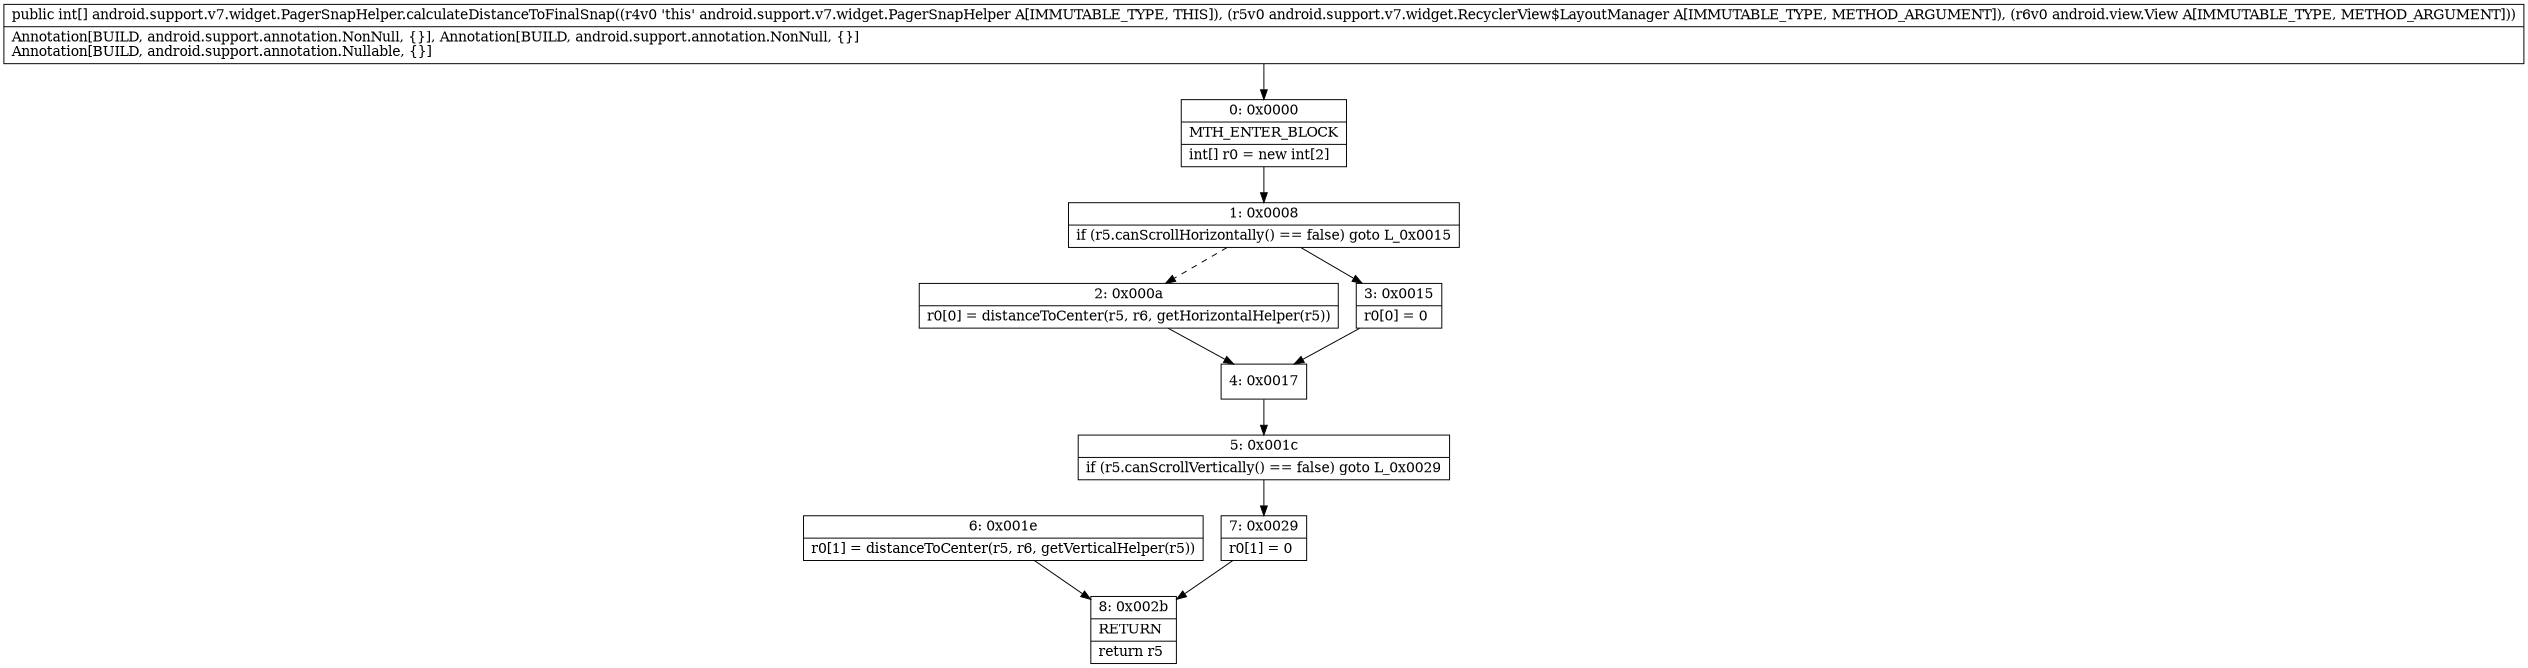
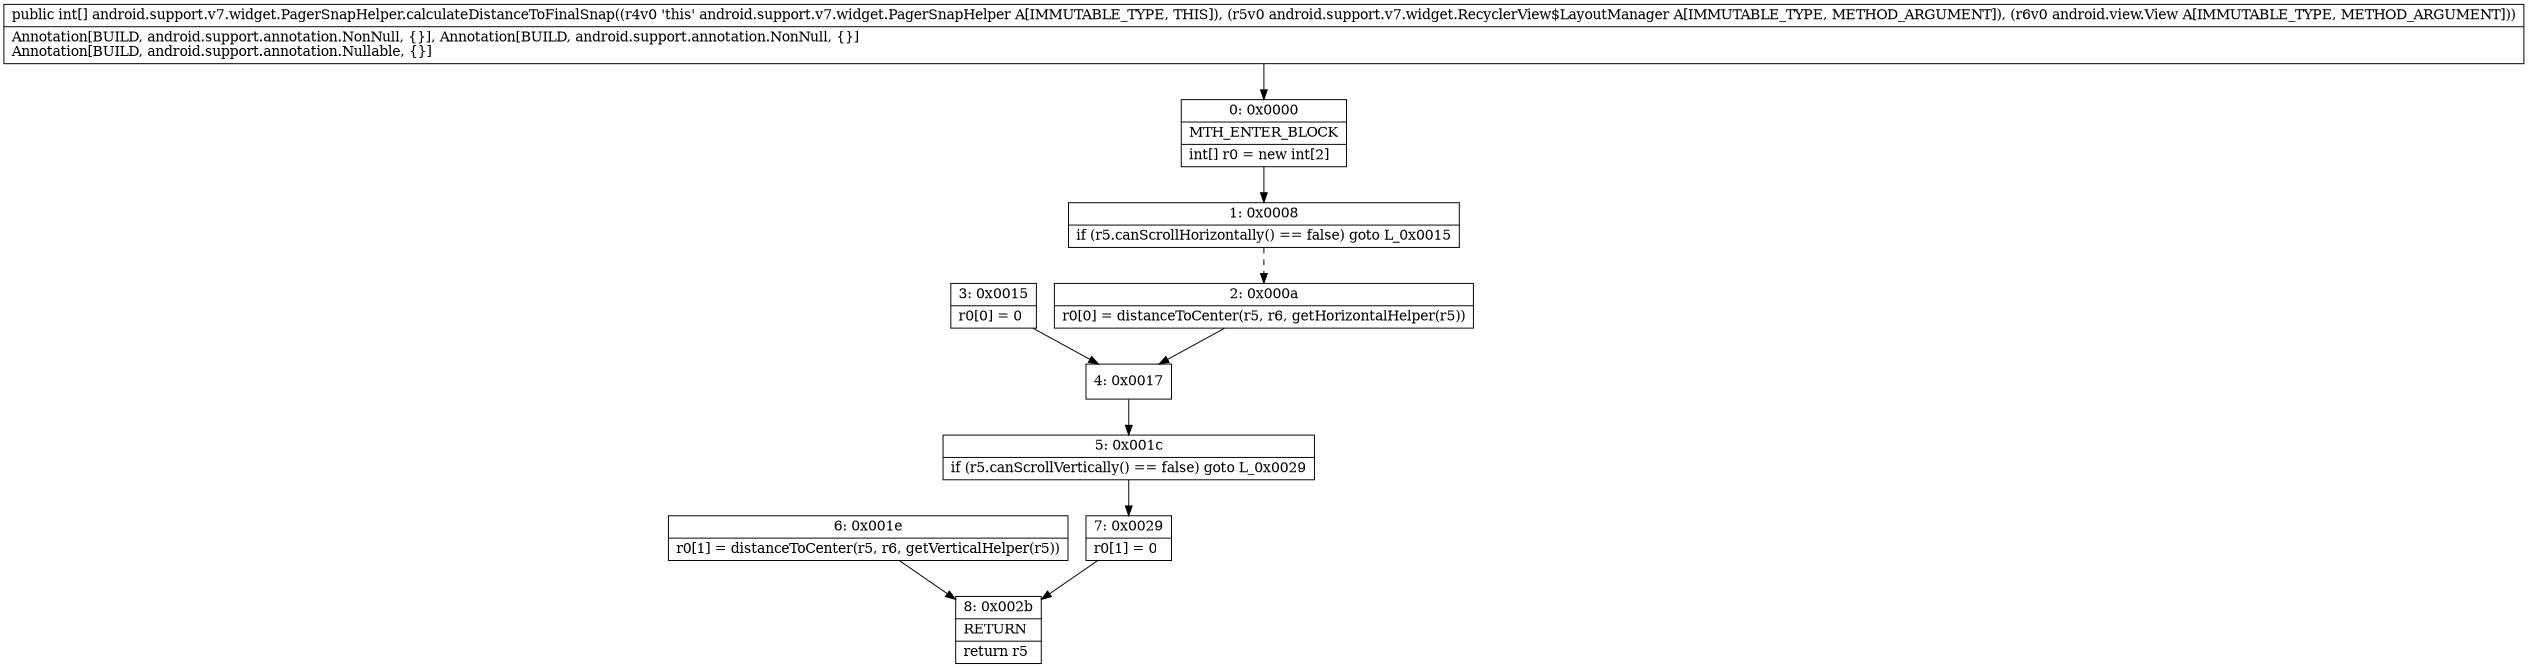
(1327, 263) -> none
